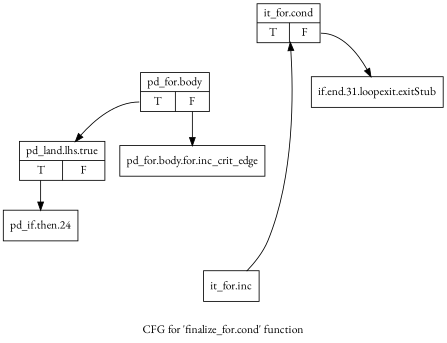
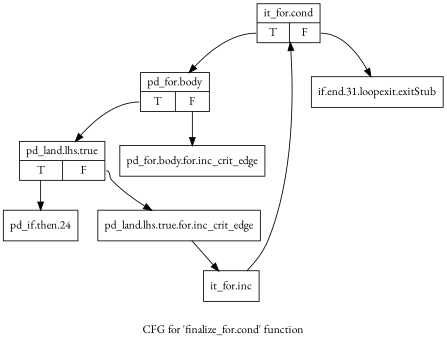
none -> (222, 44)
none -> (179, 226)
